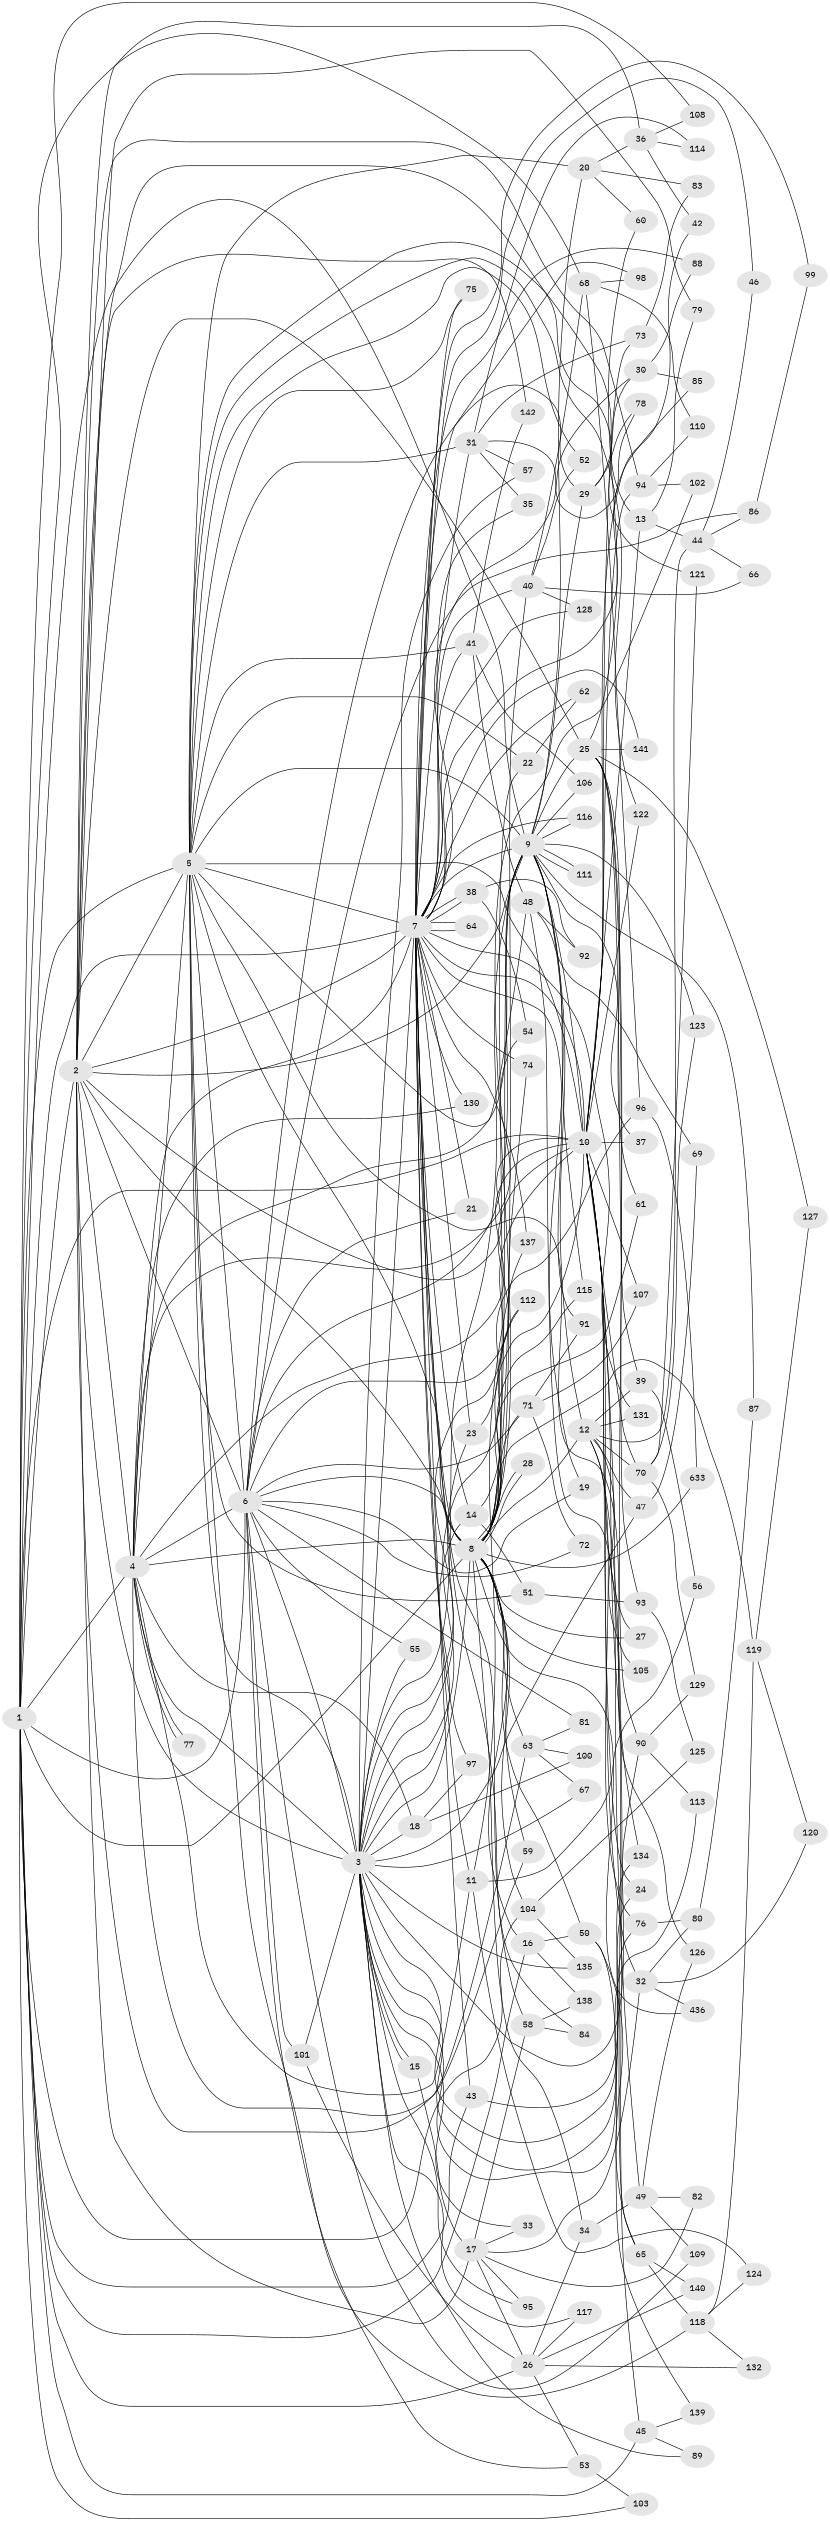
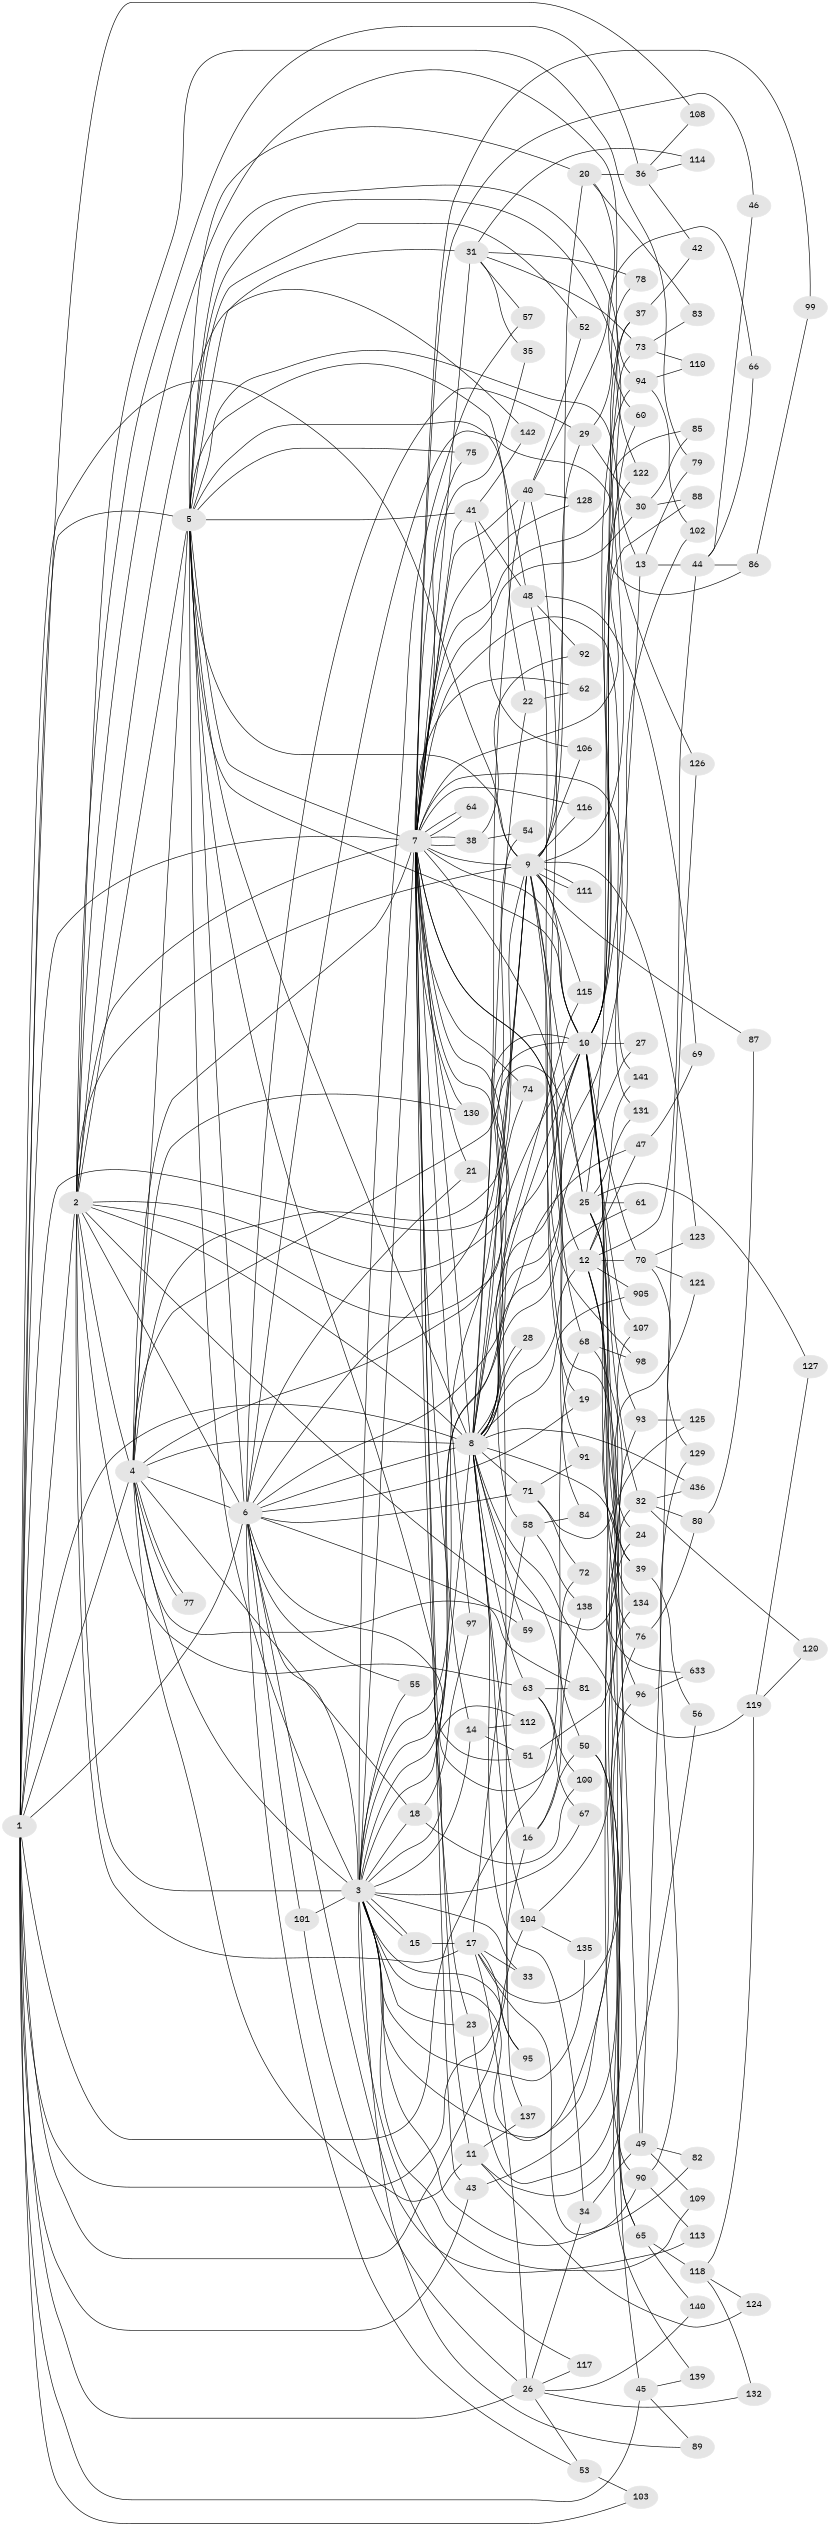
(664, 328) -> (669, 356)
(603, 674) -> (669, 284)
(641, 1671) -> (641, 1294)
(237, 1788) -> none
